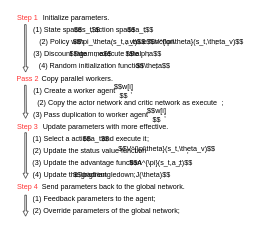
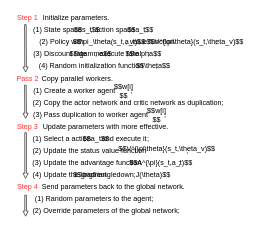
(127, 103) -> (127, 103)
(94, 199) -> (94, 199)
